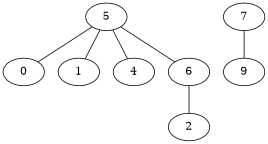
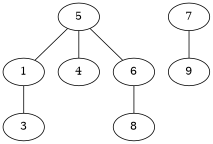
(24, 72) -> none
none -> (24, 127)
(189, 127) -> (134, 127)
